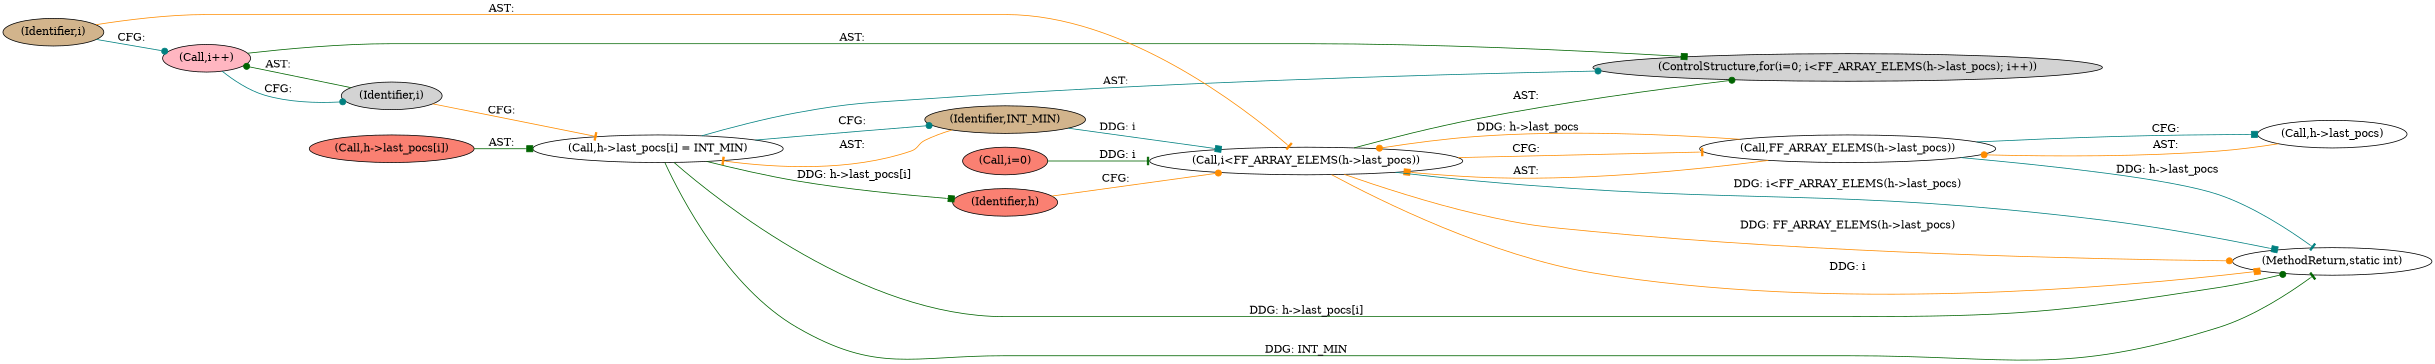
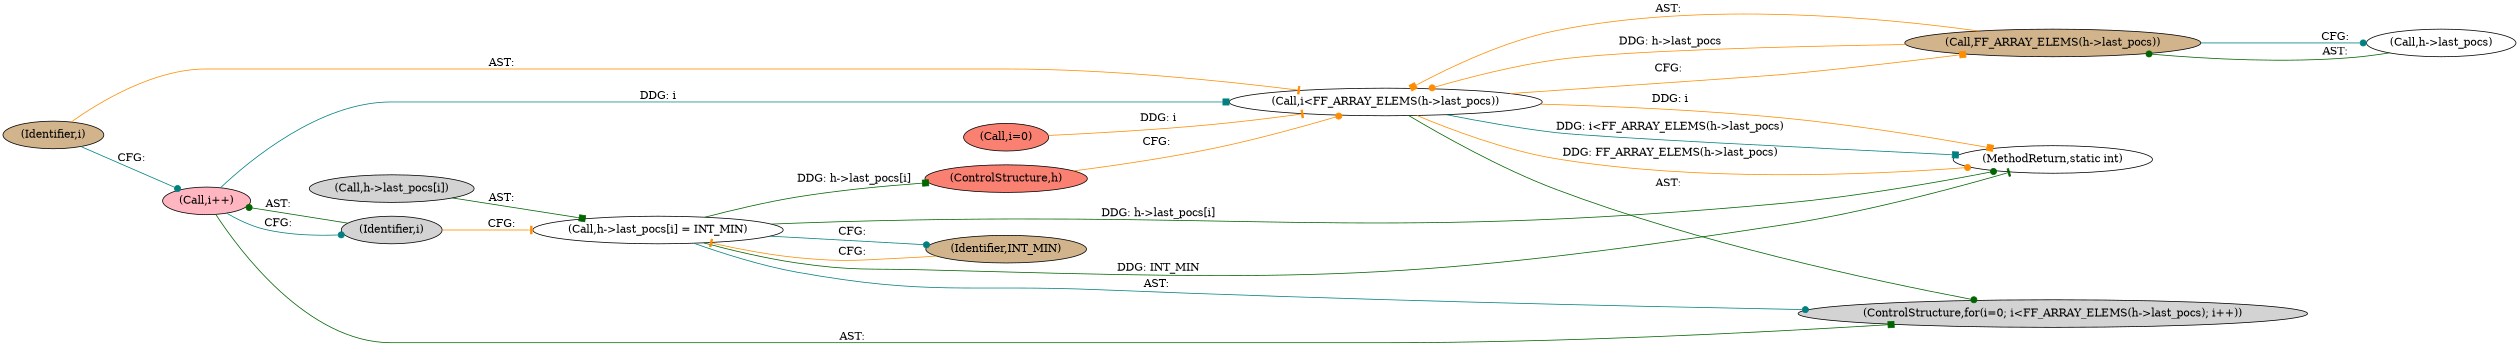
(2113, 137) -> (2280, 43)
(1141, 138) -> (709, 102)
(854, 145) -> (854, 252)
(392, 149) -> (392, 189)
(1848, 149) -> (2053, 43)
(1579, 155) -> (1734, 78)
(2133, 155) -> (2271, 60)
(1097, 161) -> (1174, 128)
(2143, 179) -> none
(1005, 202) -> (1006, 179)
